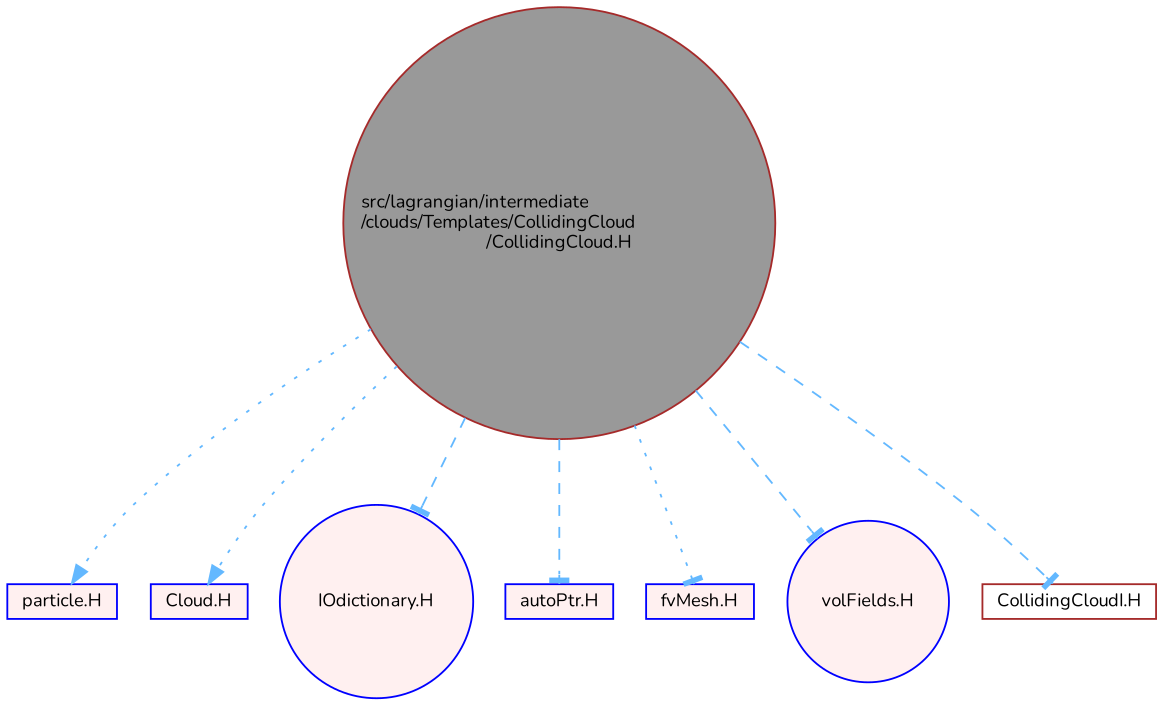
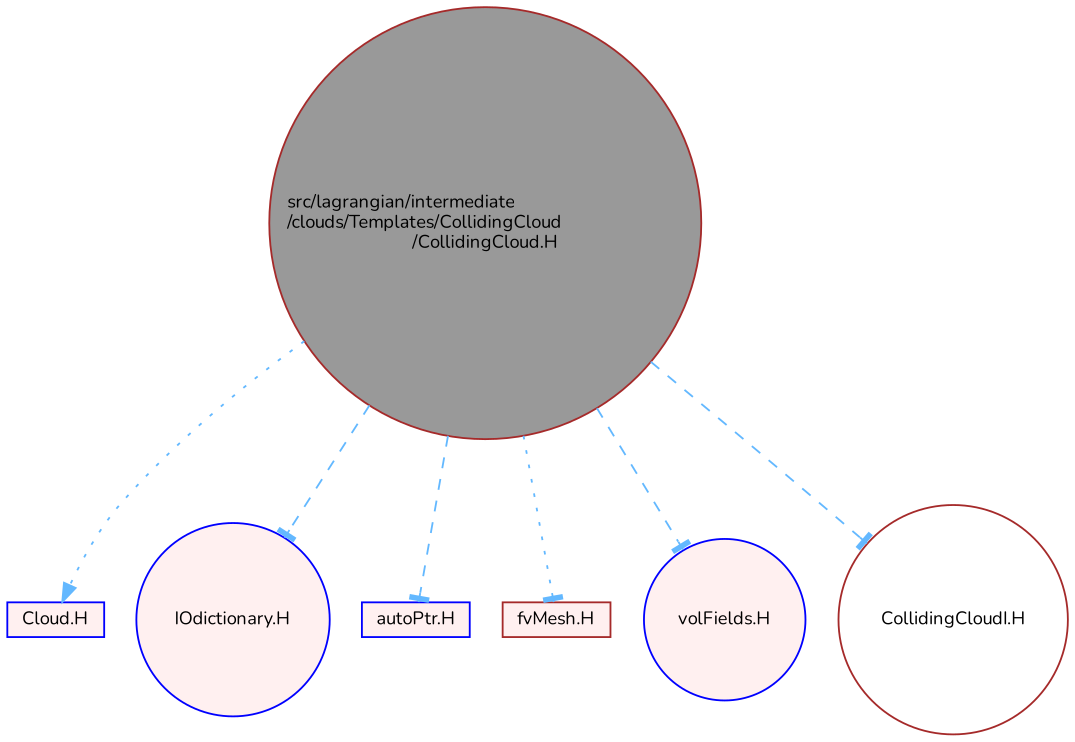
(62, 602) -> none
(700, 602) -> (557, 620)
(1069, 602) -> (953, 620)
